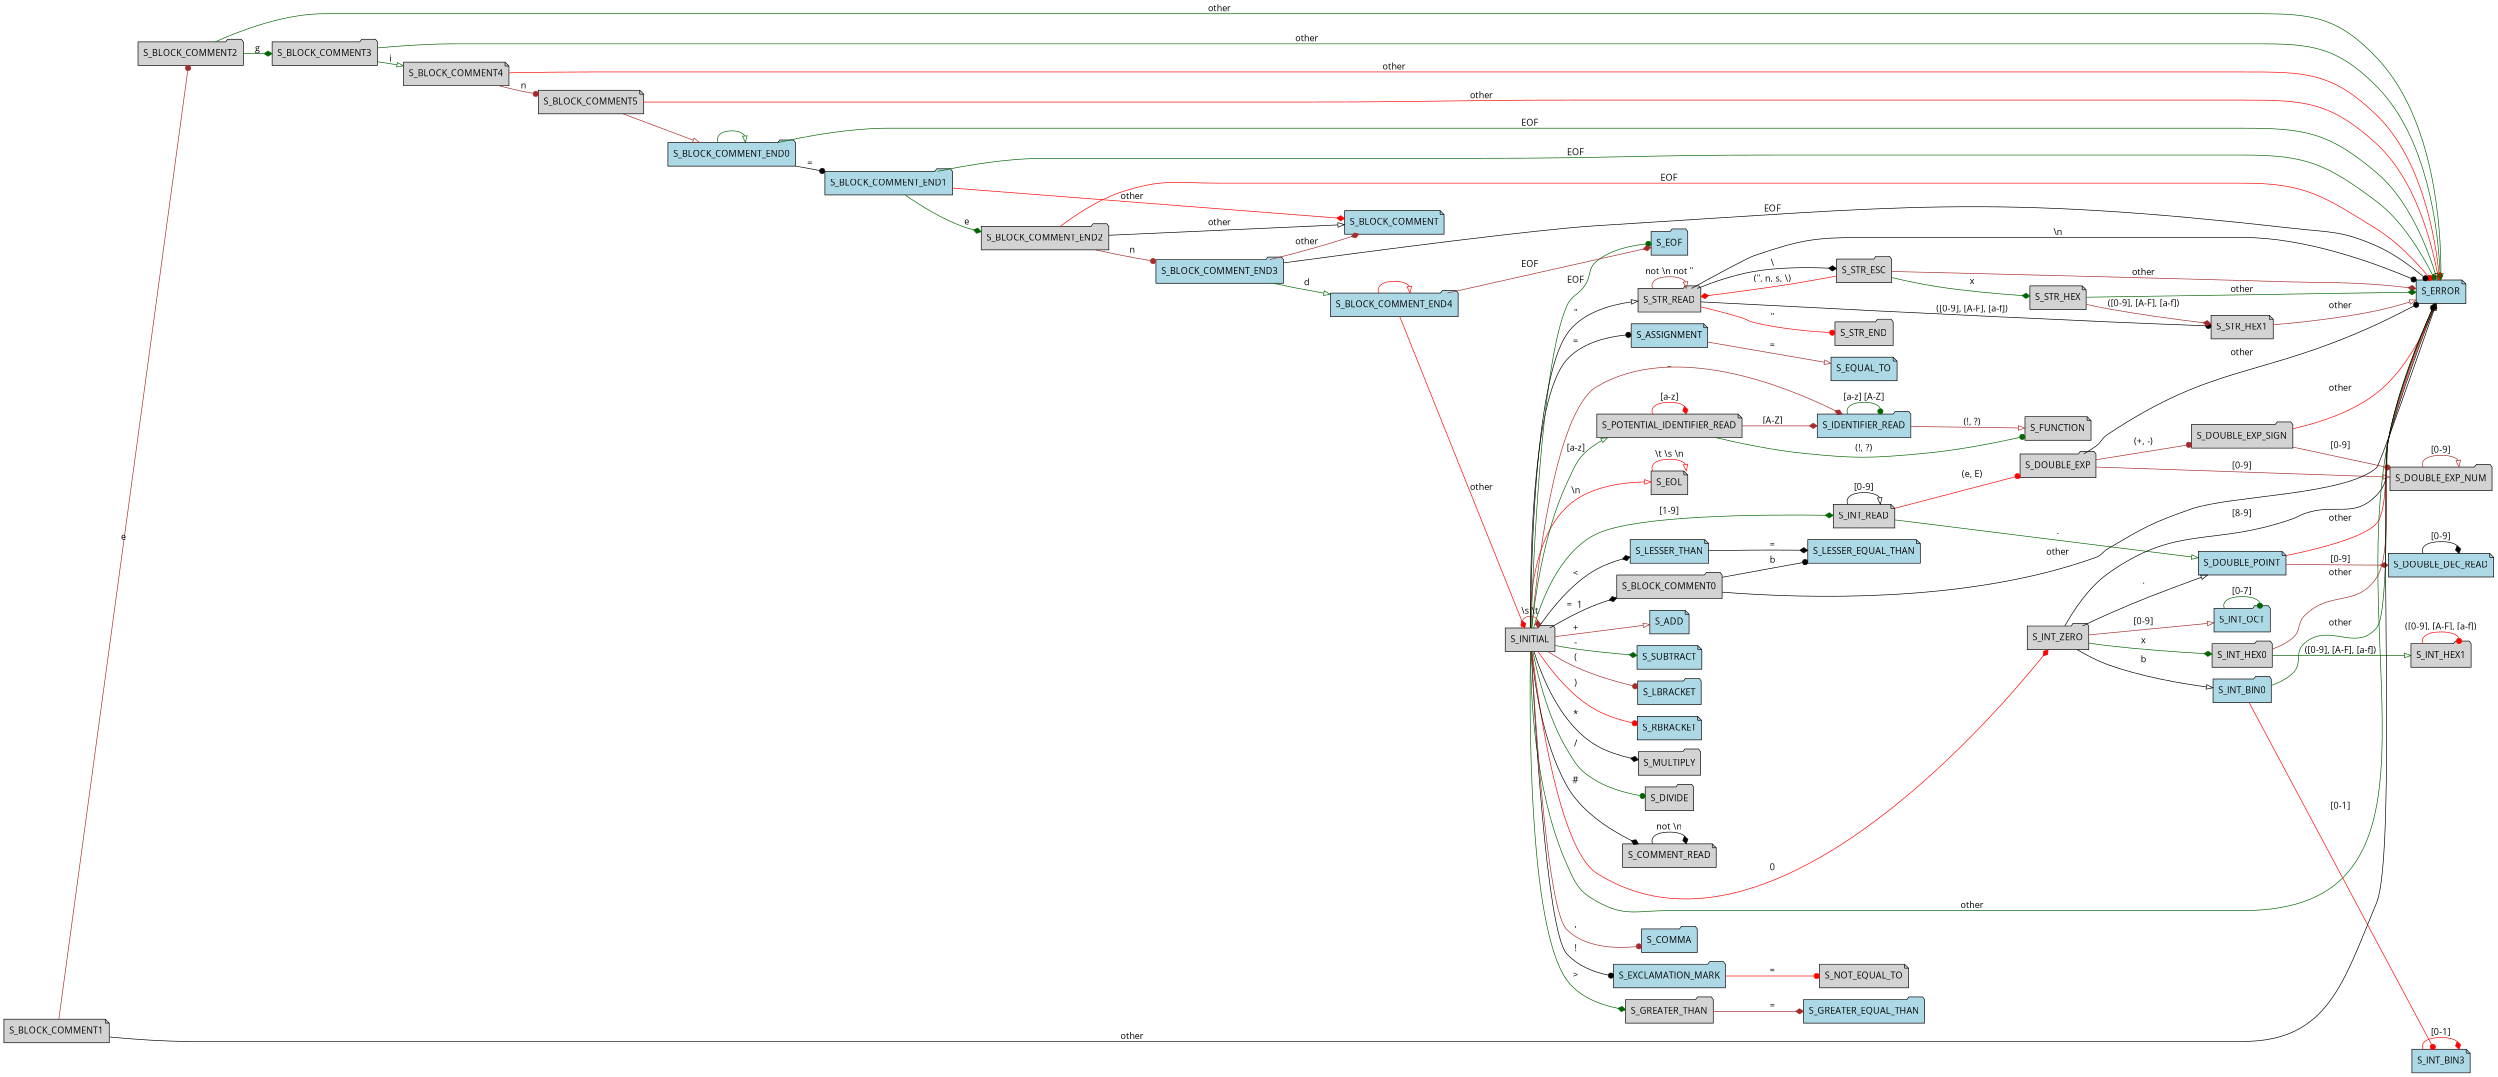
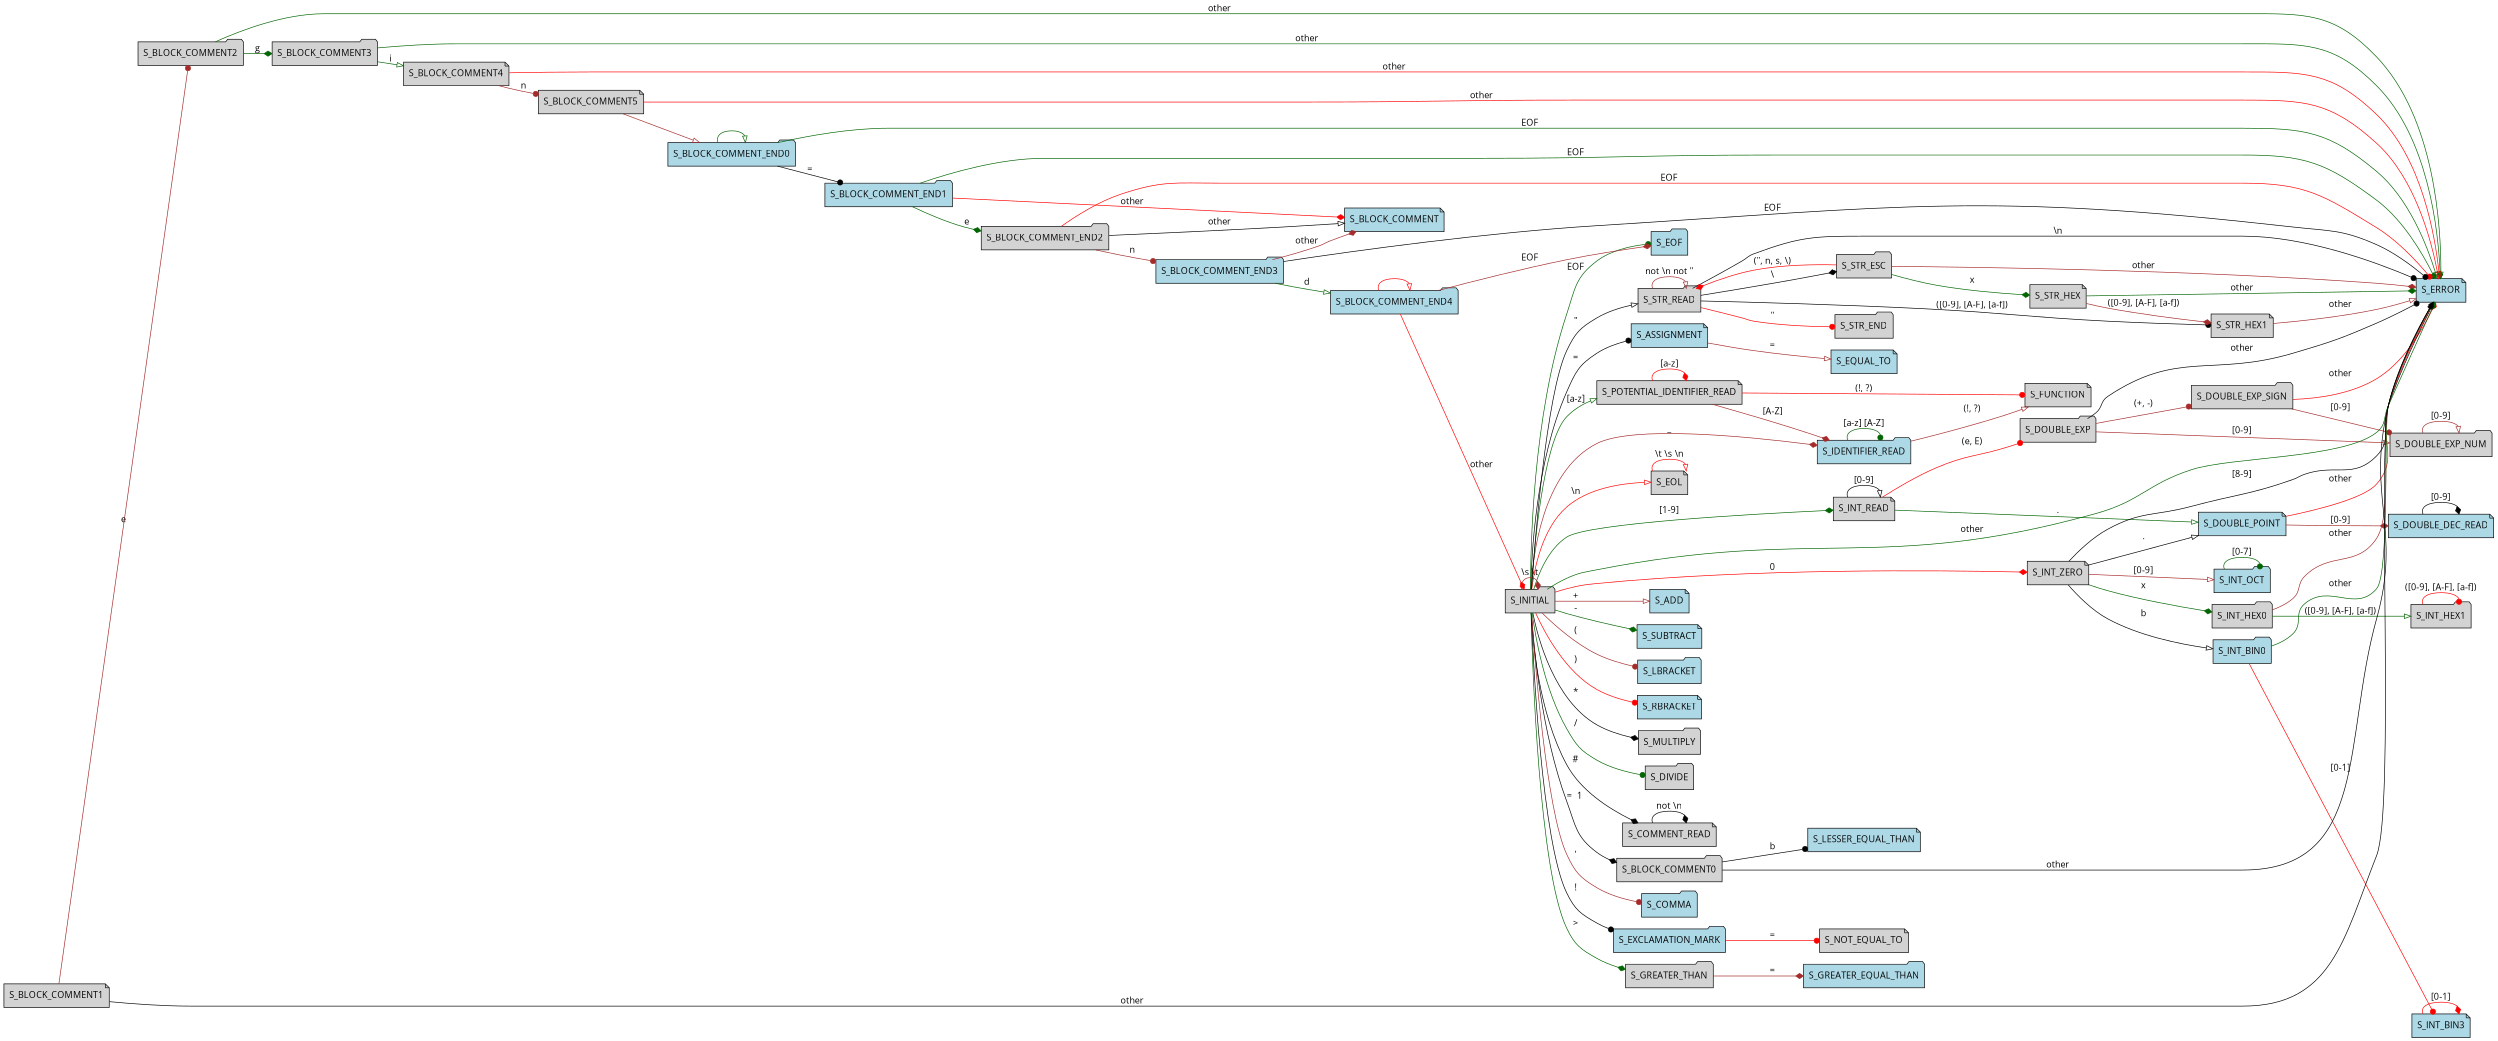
(1868, 457) -> (1881, 394)
(1669, 551) -> none
(2058, 638) -> (2058, 573)
